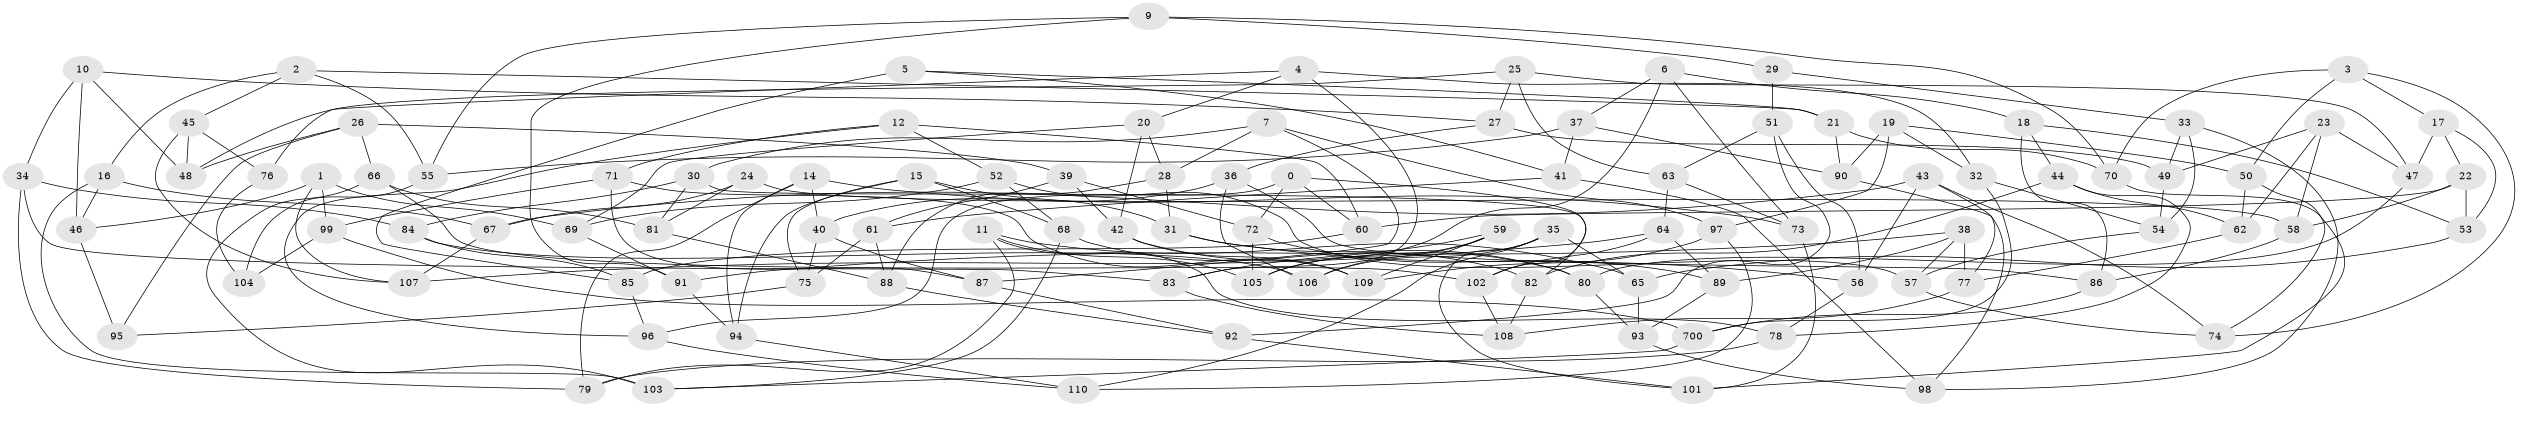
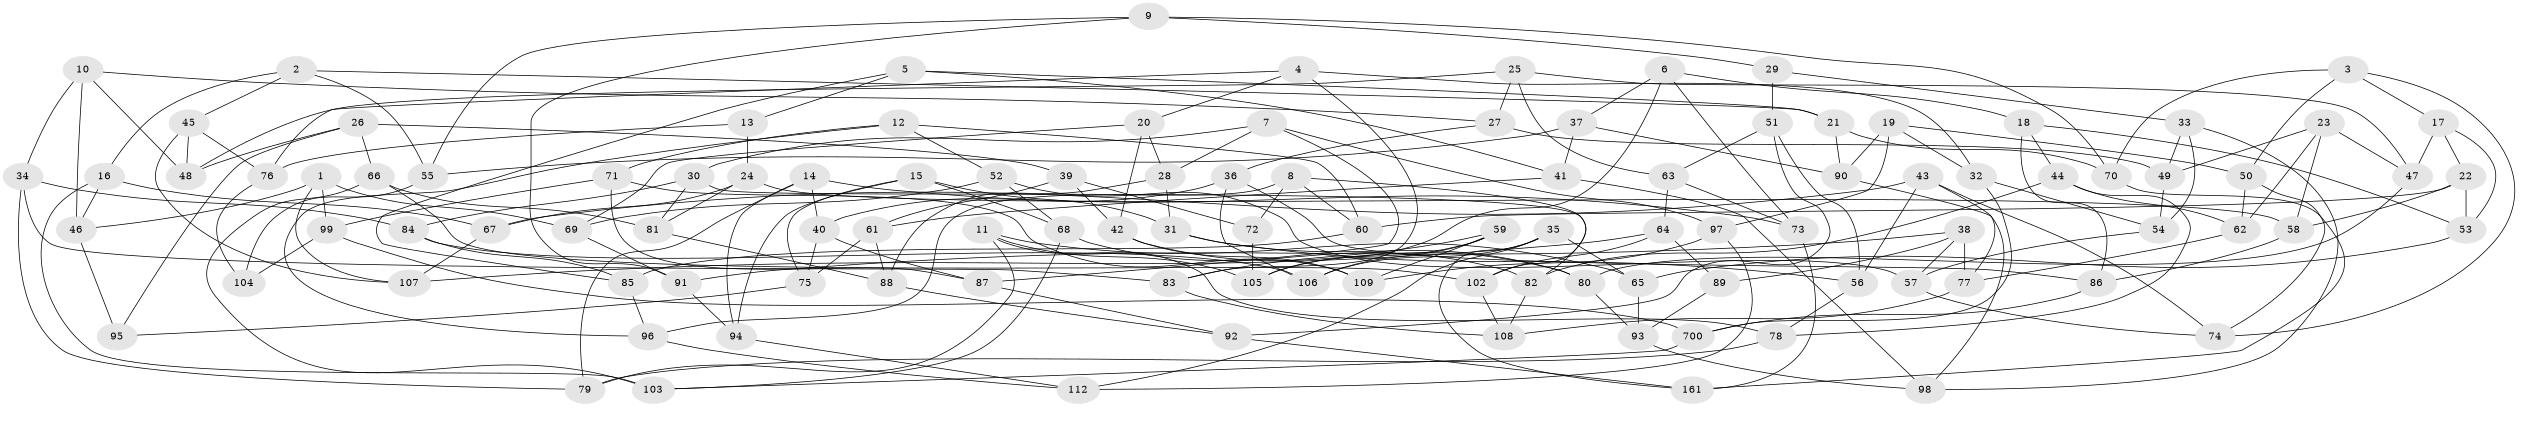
none -> (748, 123)
(1291, 177) -> (1291, 177)
(1485, 262) -> none
(1078, 390) -> (1078, 390)
(1692, 390) -> (1692, 390)
